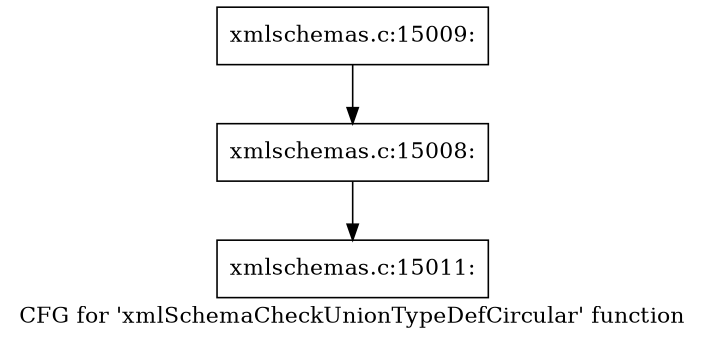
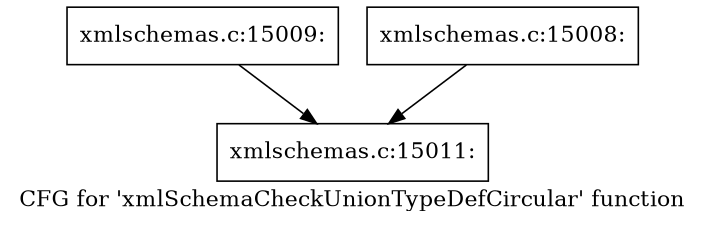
(353, 86) -> (271, 89)
